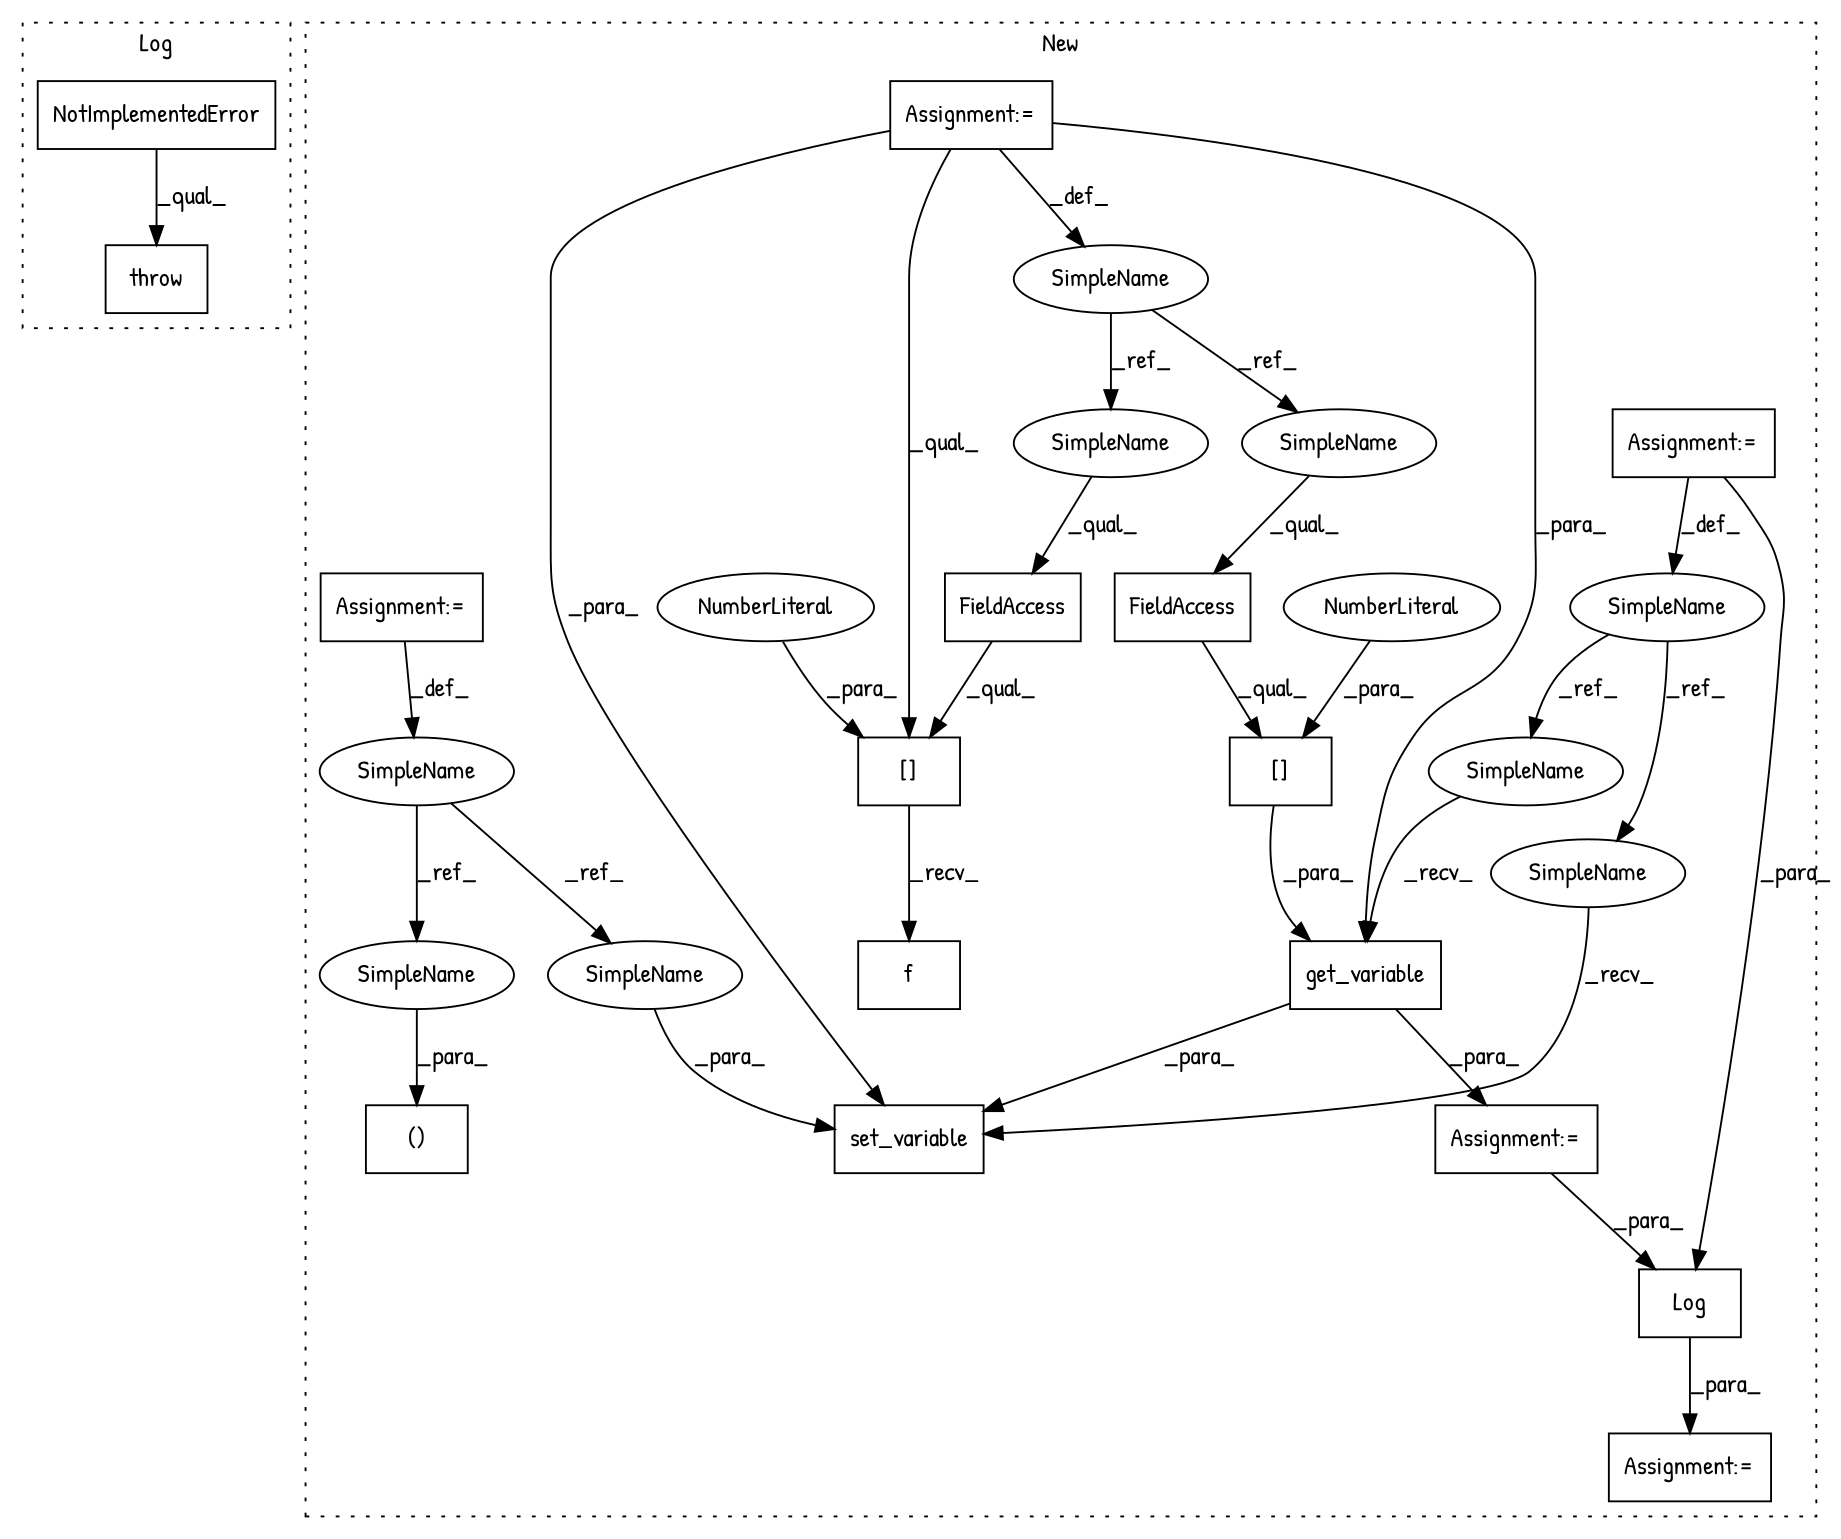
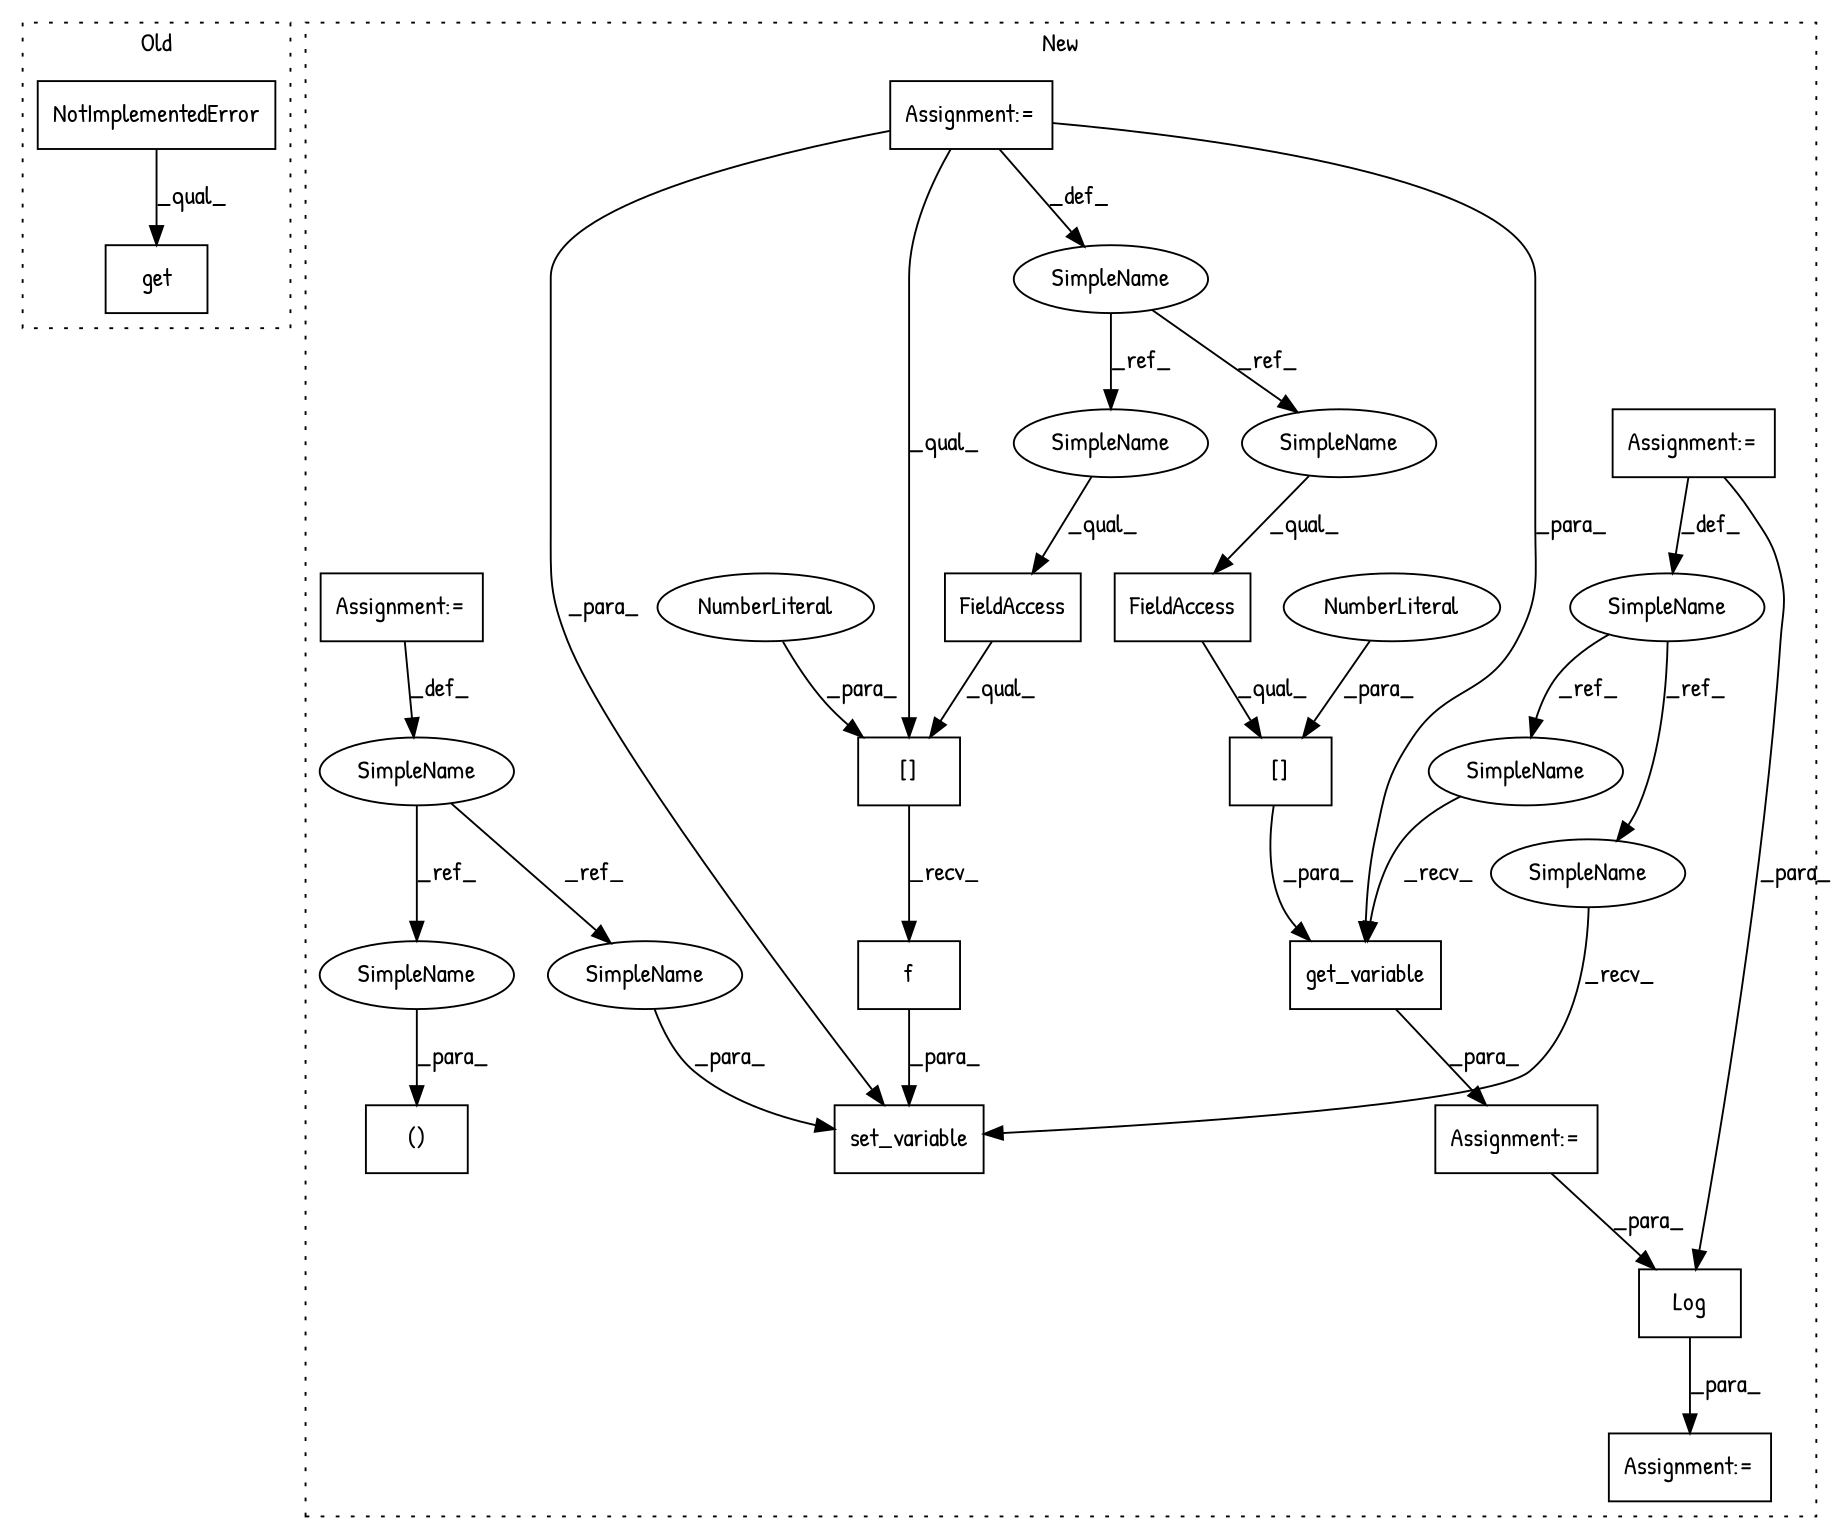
(157, 44) -> (157, 44)
(157, 279) -> (157, 279)
(1146, 1054) -> (909, 1048)
